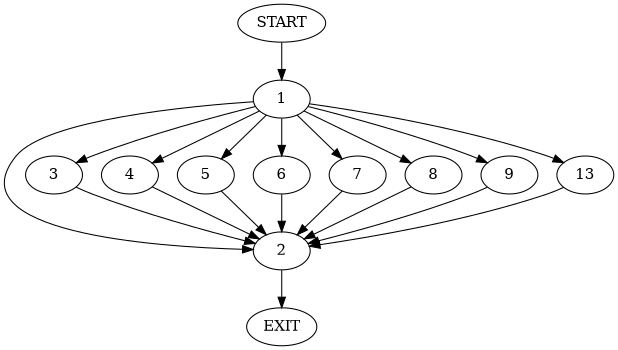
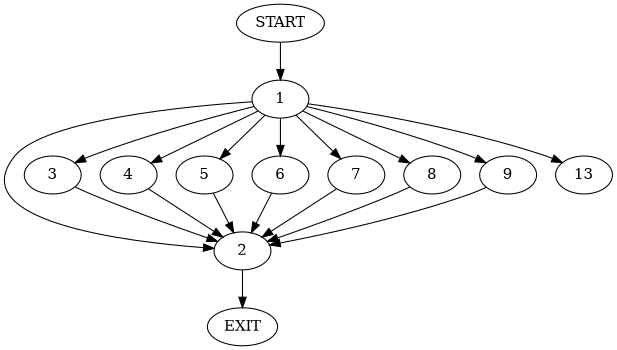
(443, 222) -> none
